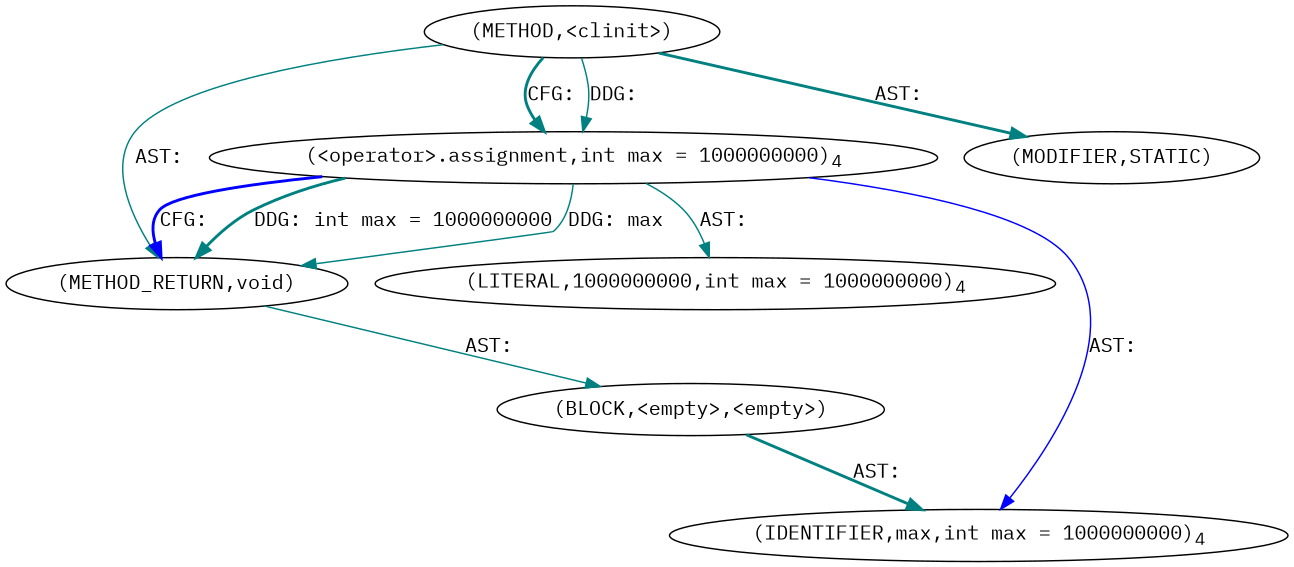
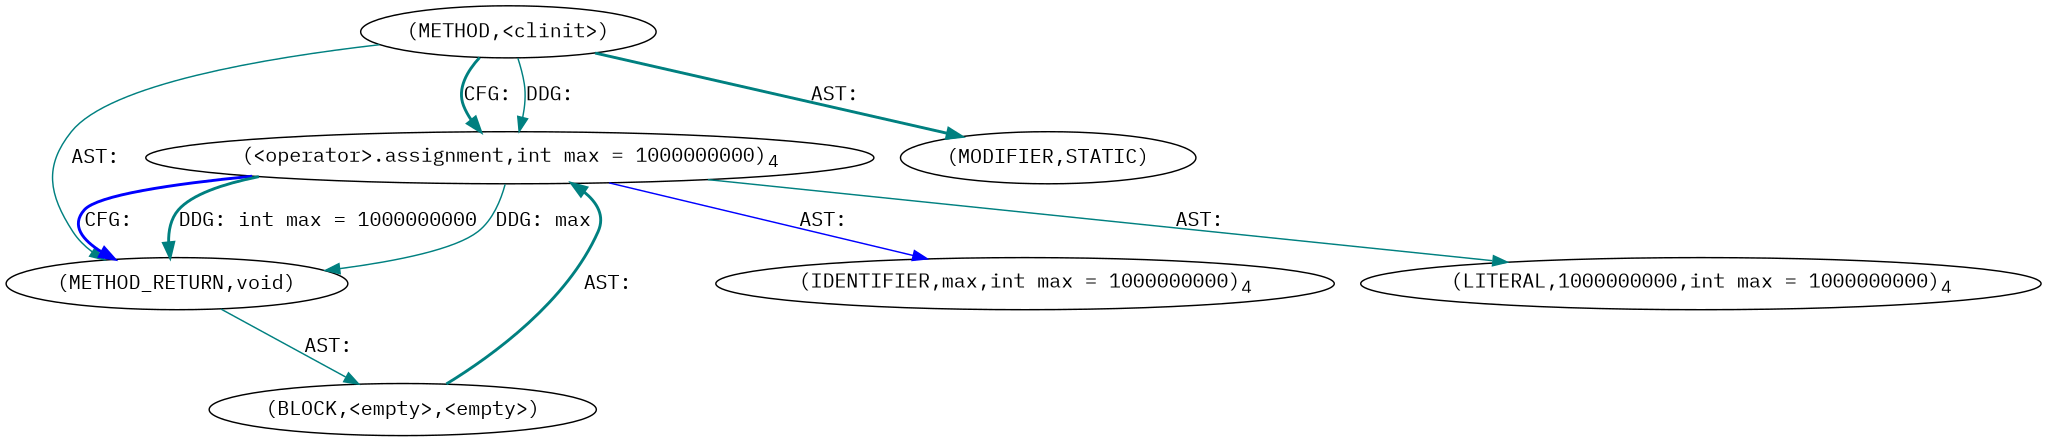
(827, 469) -> (549, 302)
